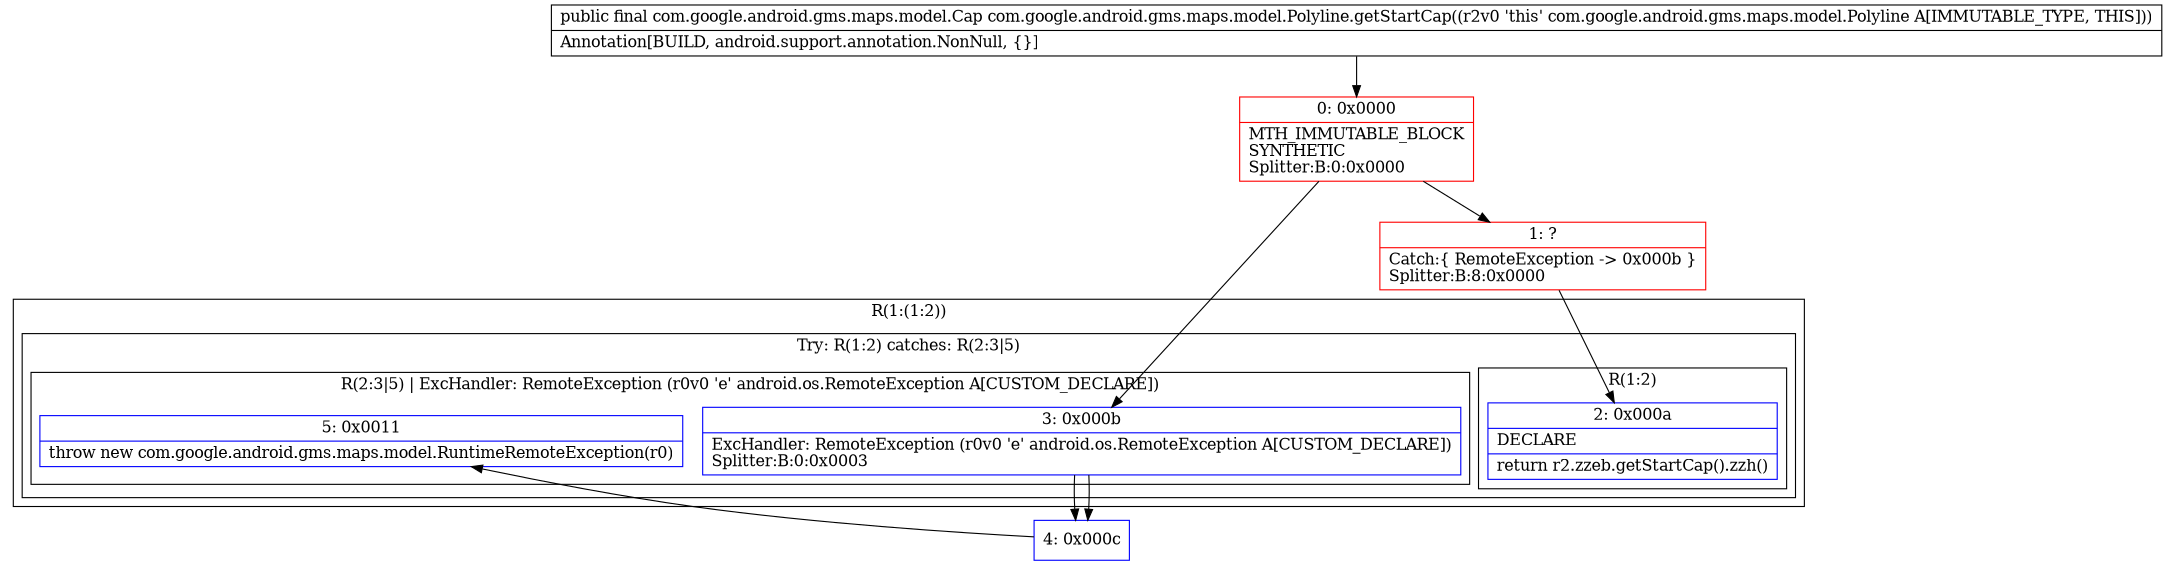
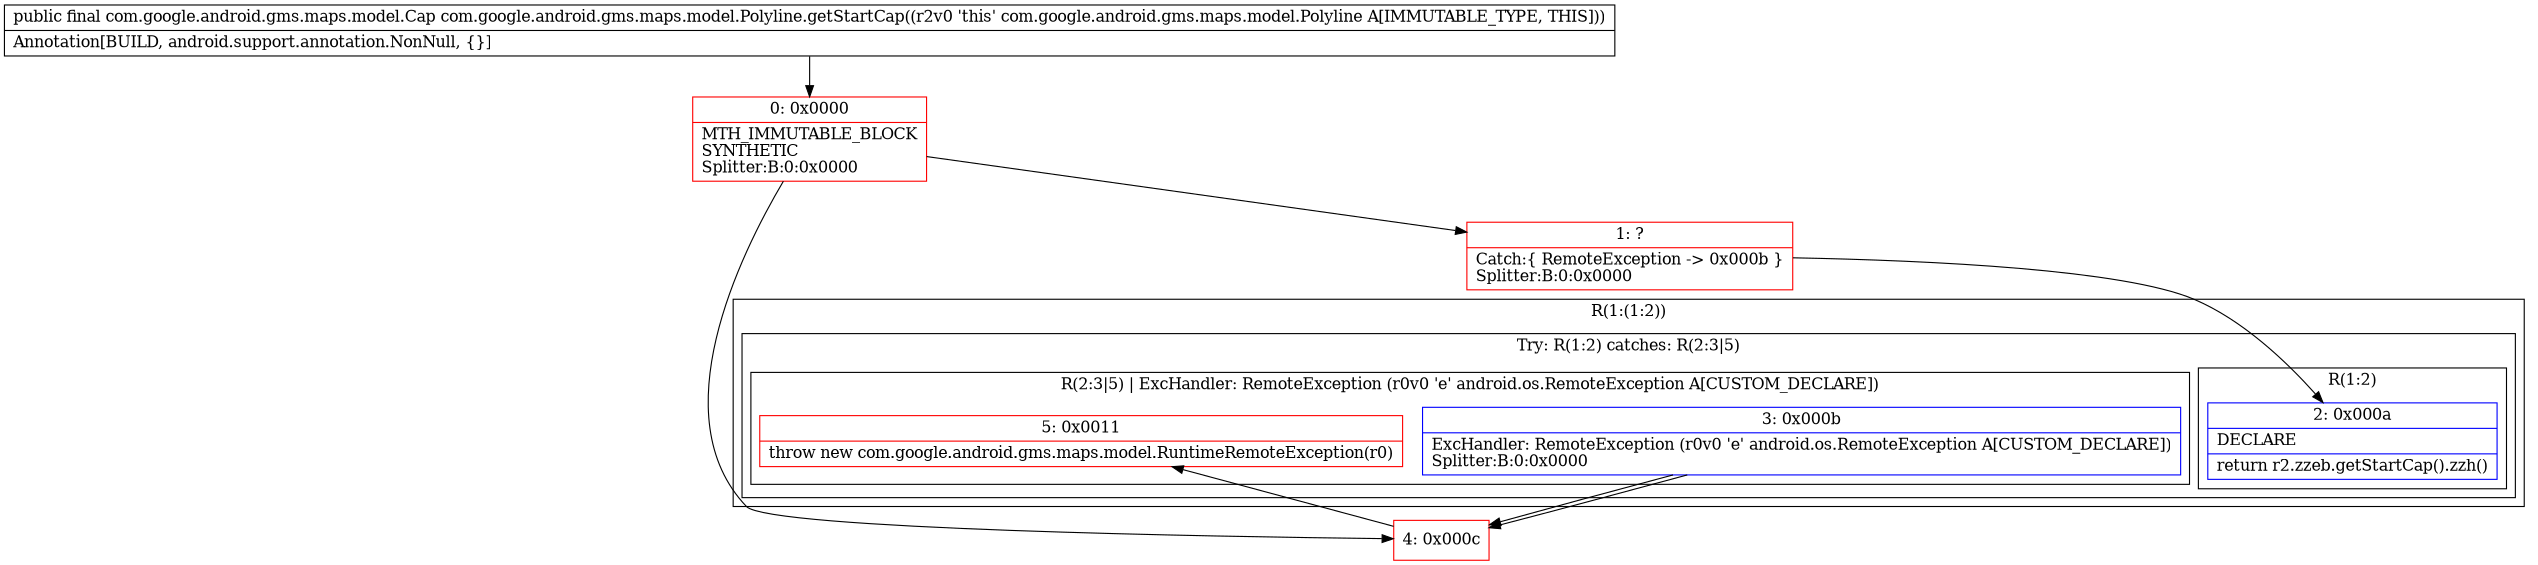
(1467, 277) -> (1554, 277)
(1219, 290) -> (889, 525)
(361, 441) -> (1081, 441)
(790, 462) -> (1510, 462)
(1082, 540) -> (1441, 540)
